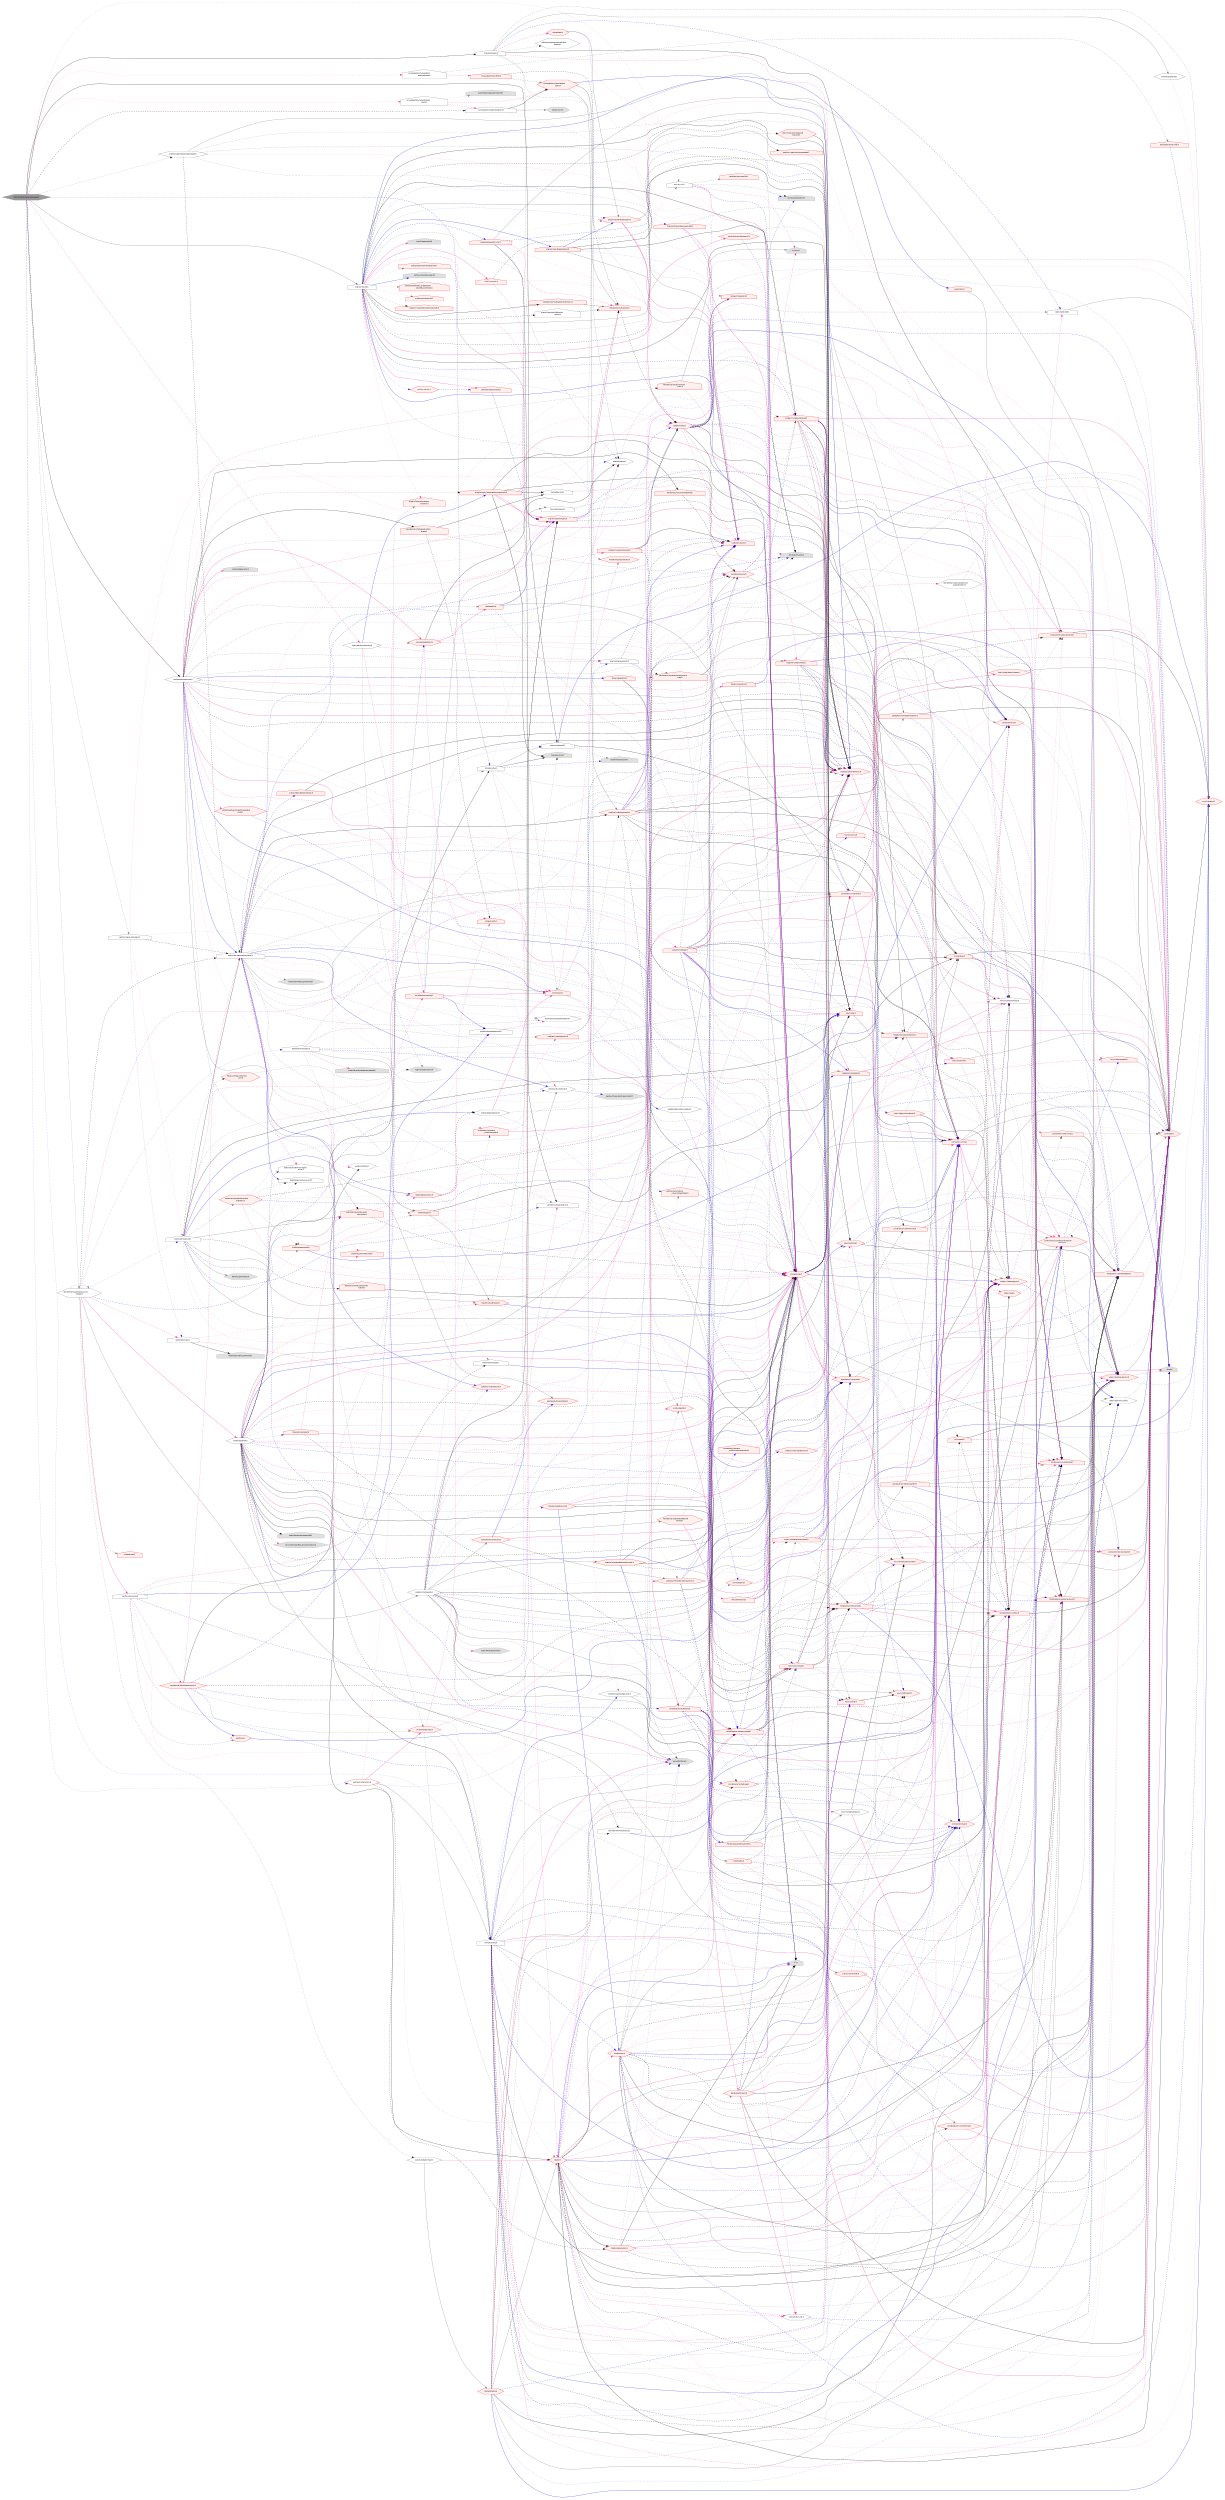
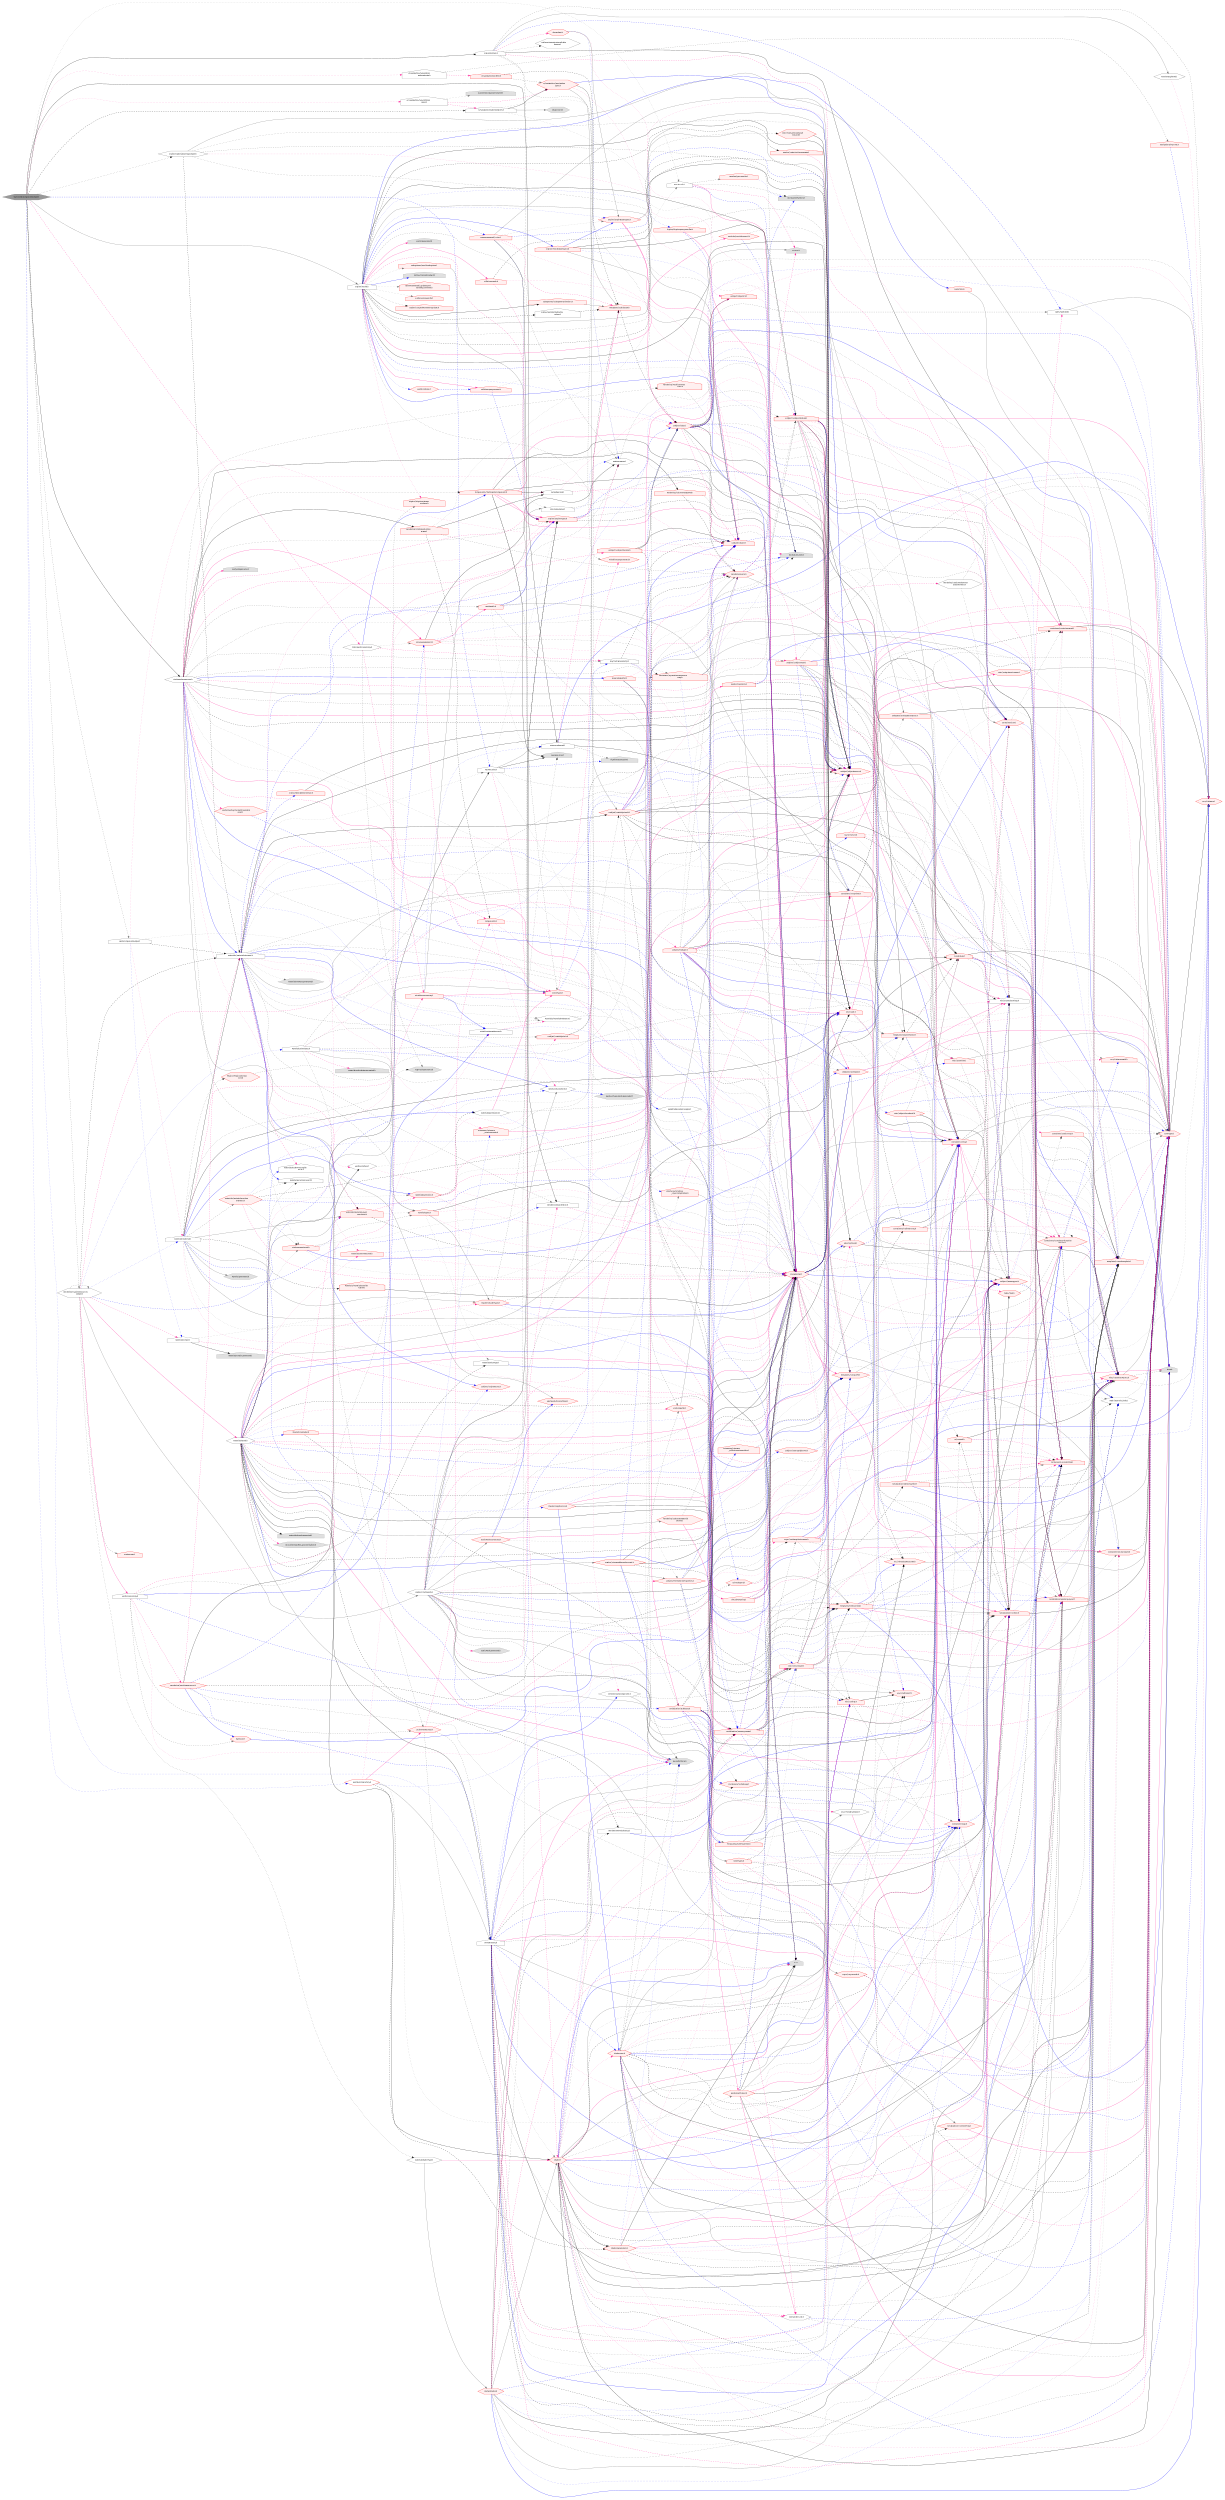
(851, 1073) -> (851, 1072)
